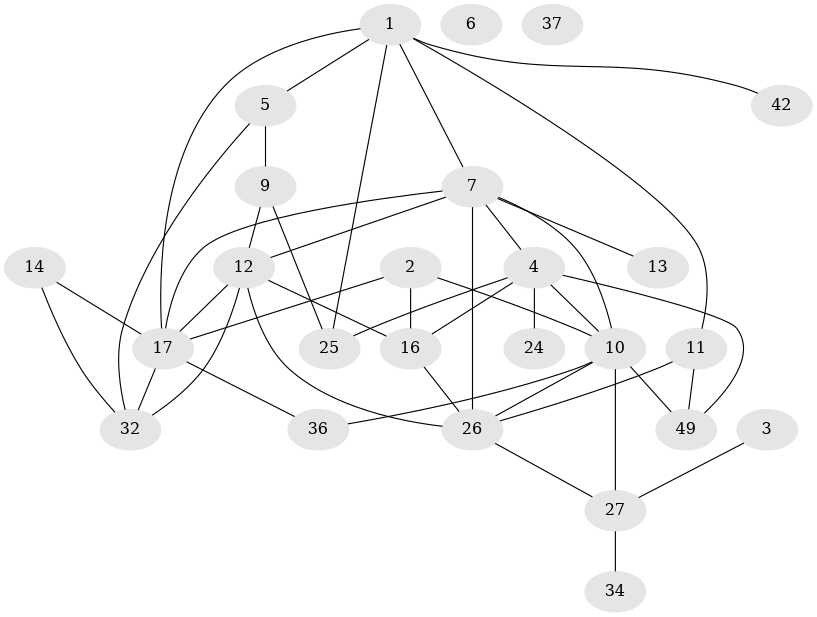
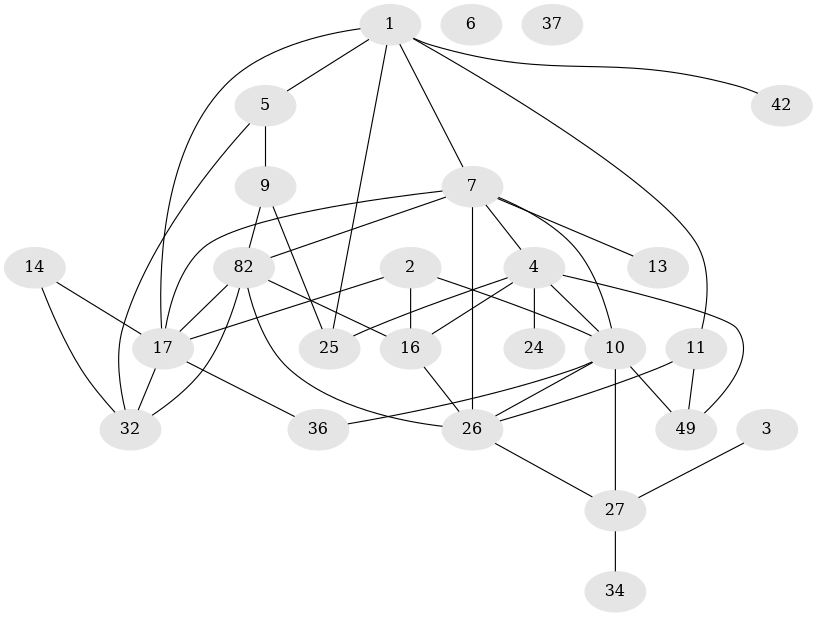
(244, 268) -> (244, 268)
